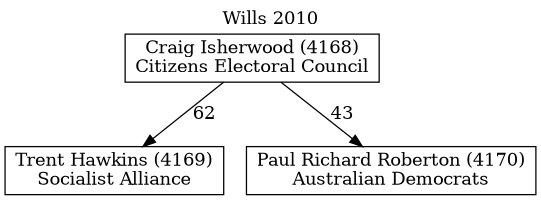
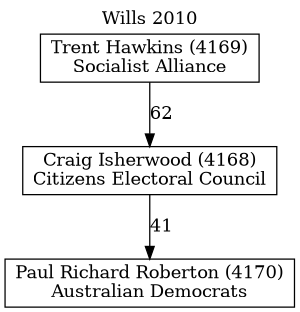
(188, 110) -> (150, 108)
(343, 114) -> (162, 227)
